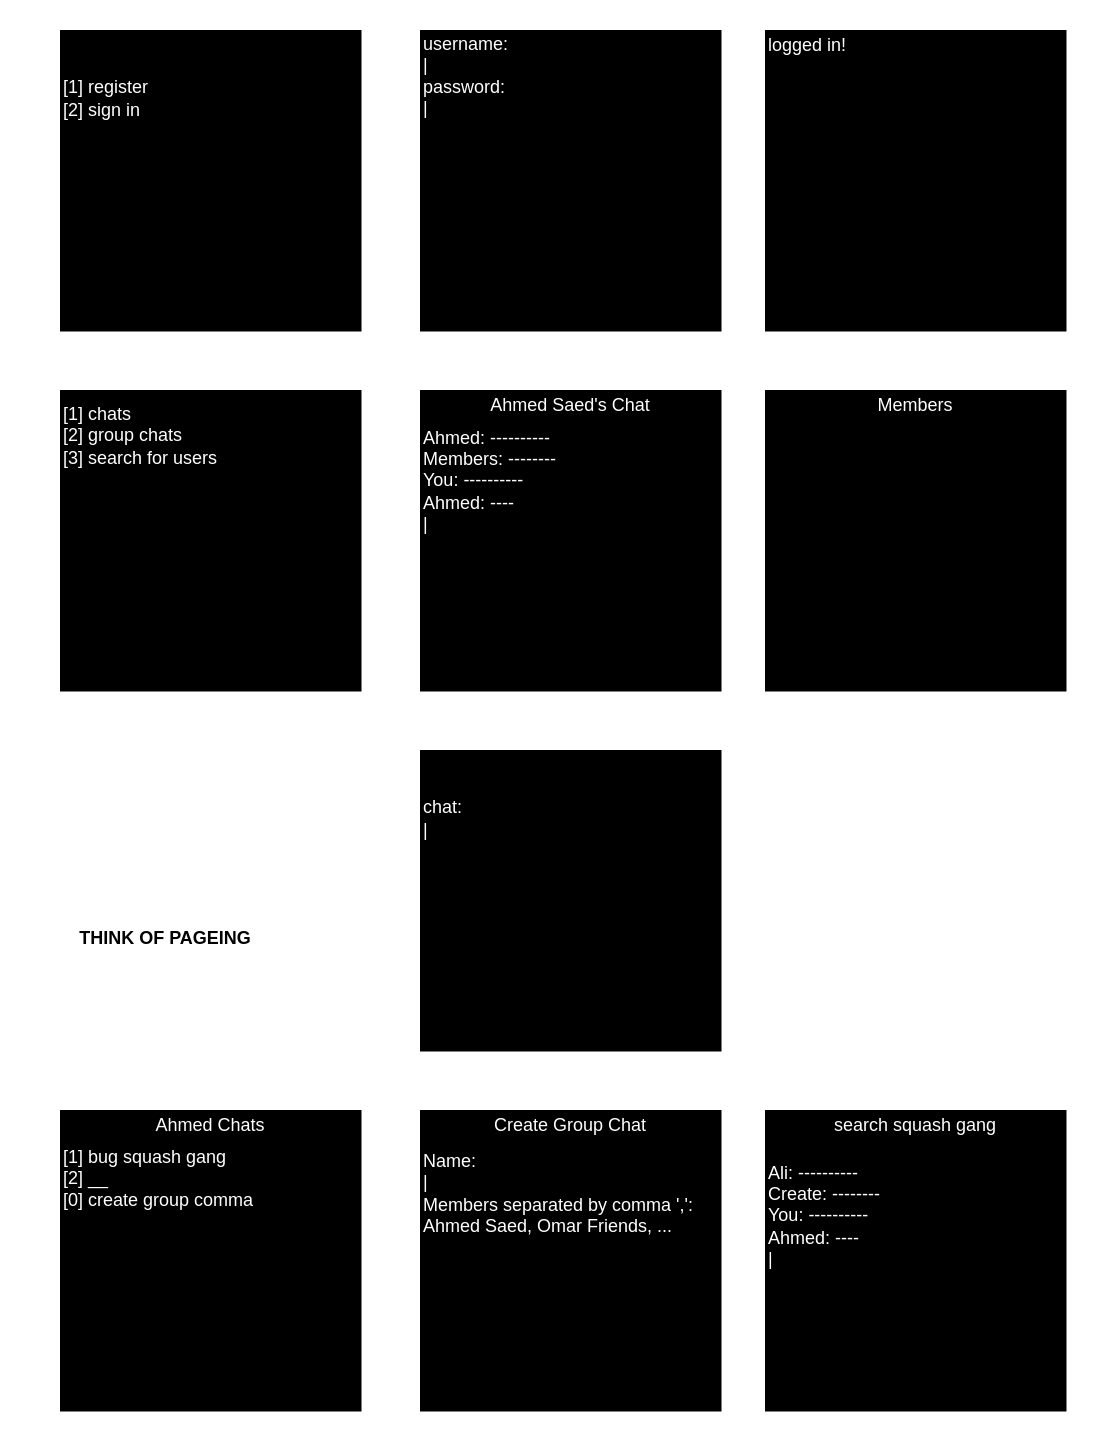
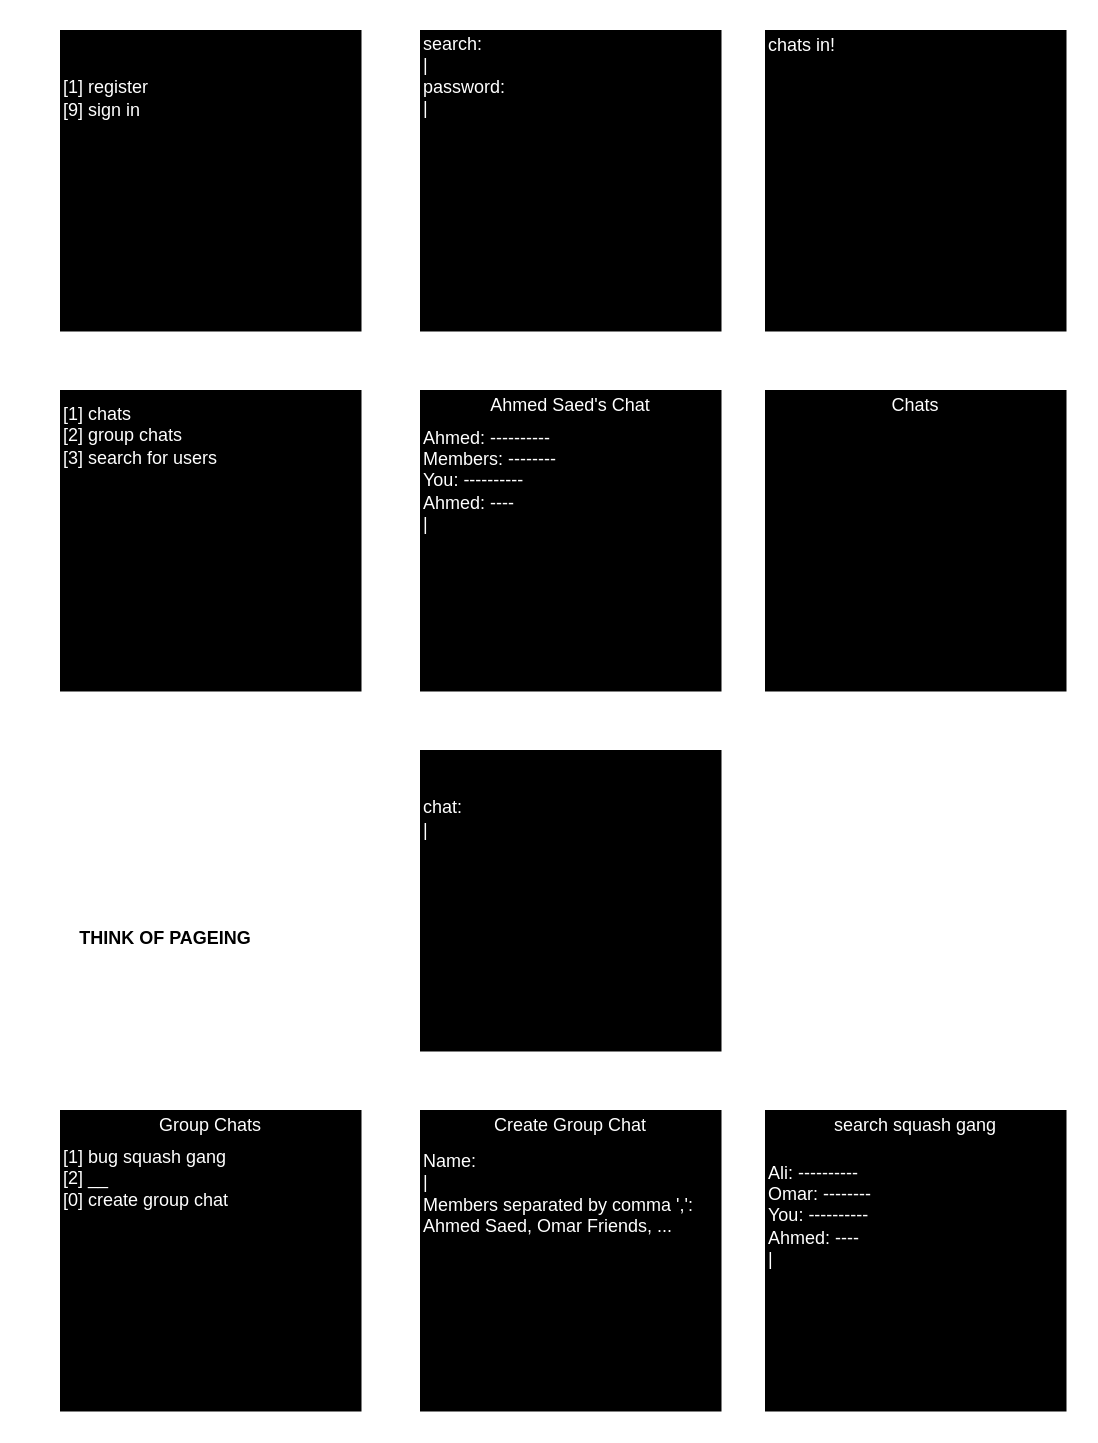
(810, 46) -> (807, 46)
(467, 76) -> (467, 76)
(120, 98) -> (120, 98)
(916, 406) -> (916, 406)
(211, 1126) -> (211, 1126)
(168, 1178) -> (163, 1178)
(845, 1216) -> (840, 1216)
